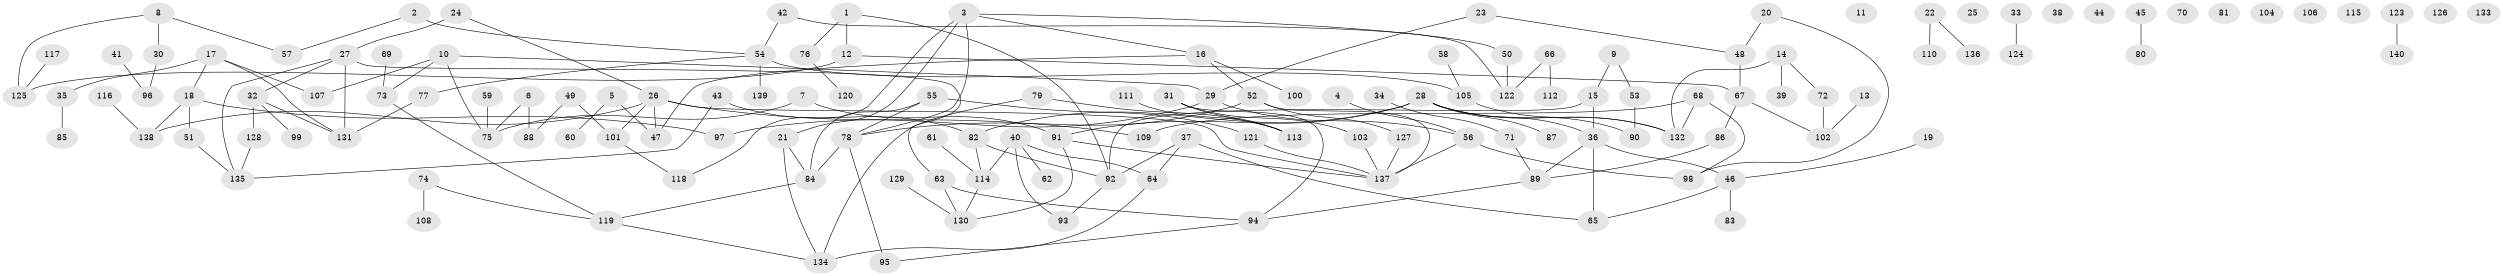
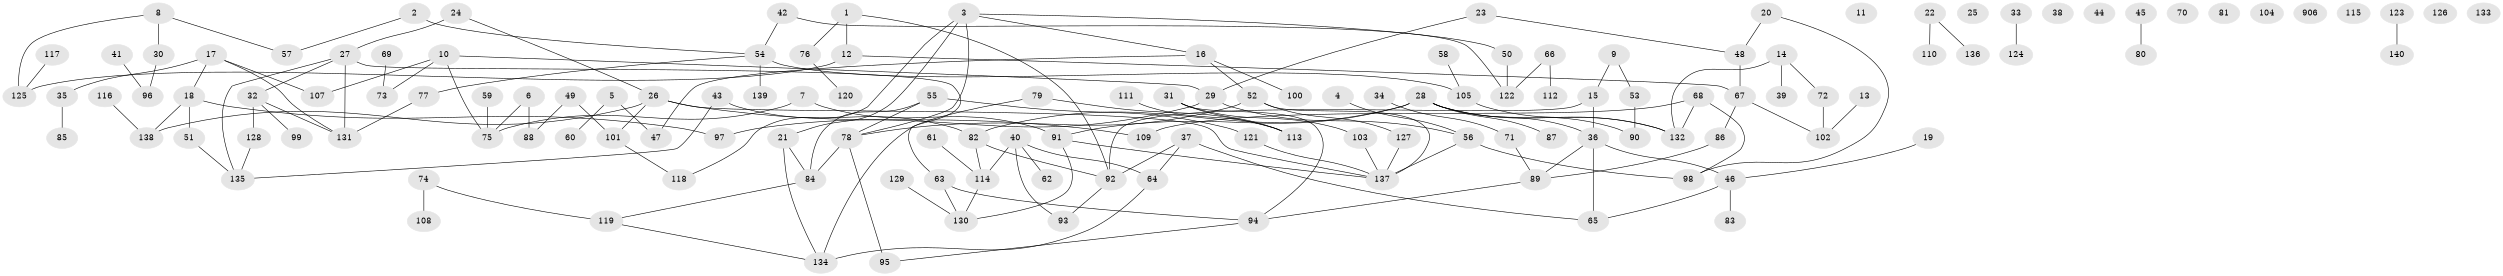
(2310, 13) -> (2310, 13)
(655, 114) -> none
(487, 160) -> none
